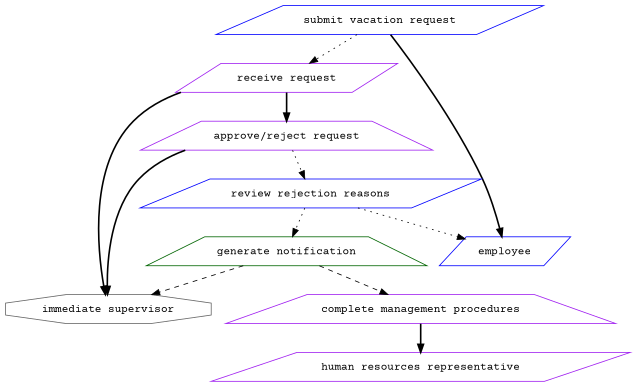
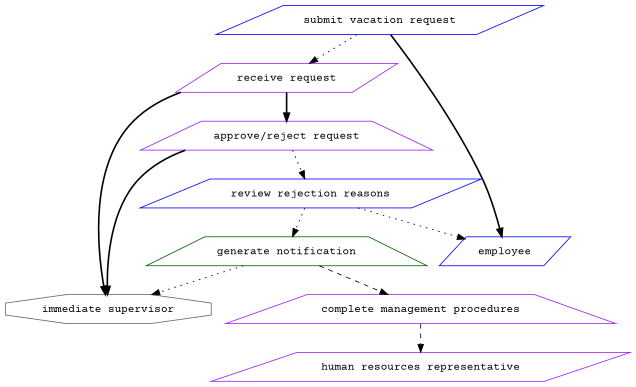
(201, 279) -> (201, 279)
(421, 334) -> (421, 334)
